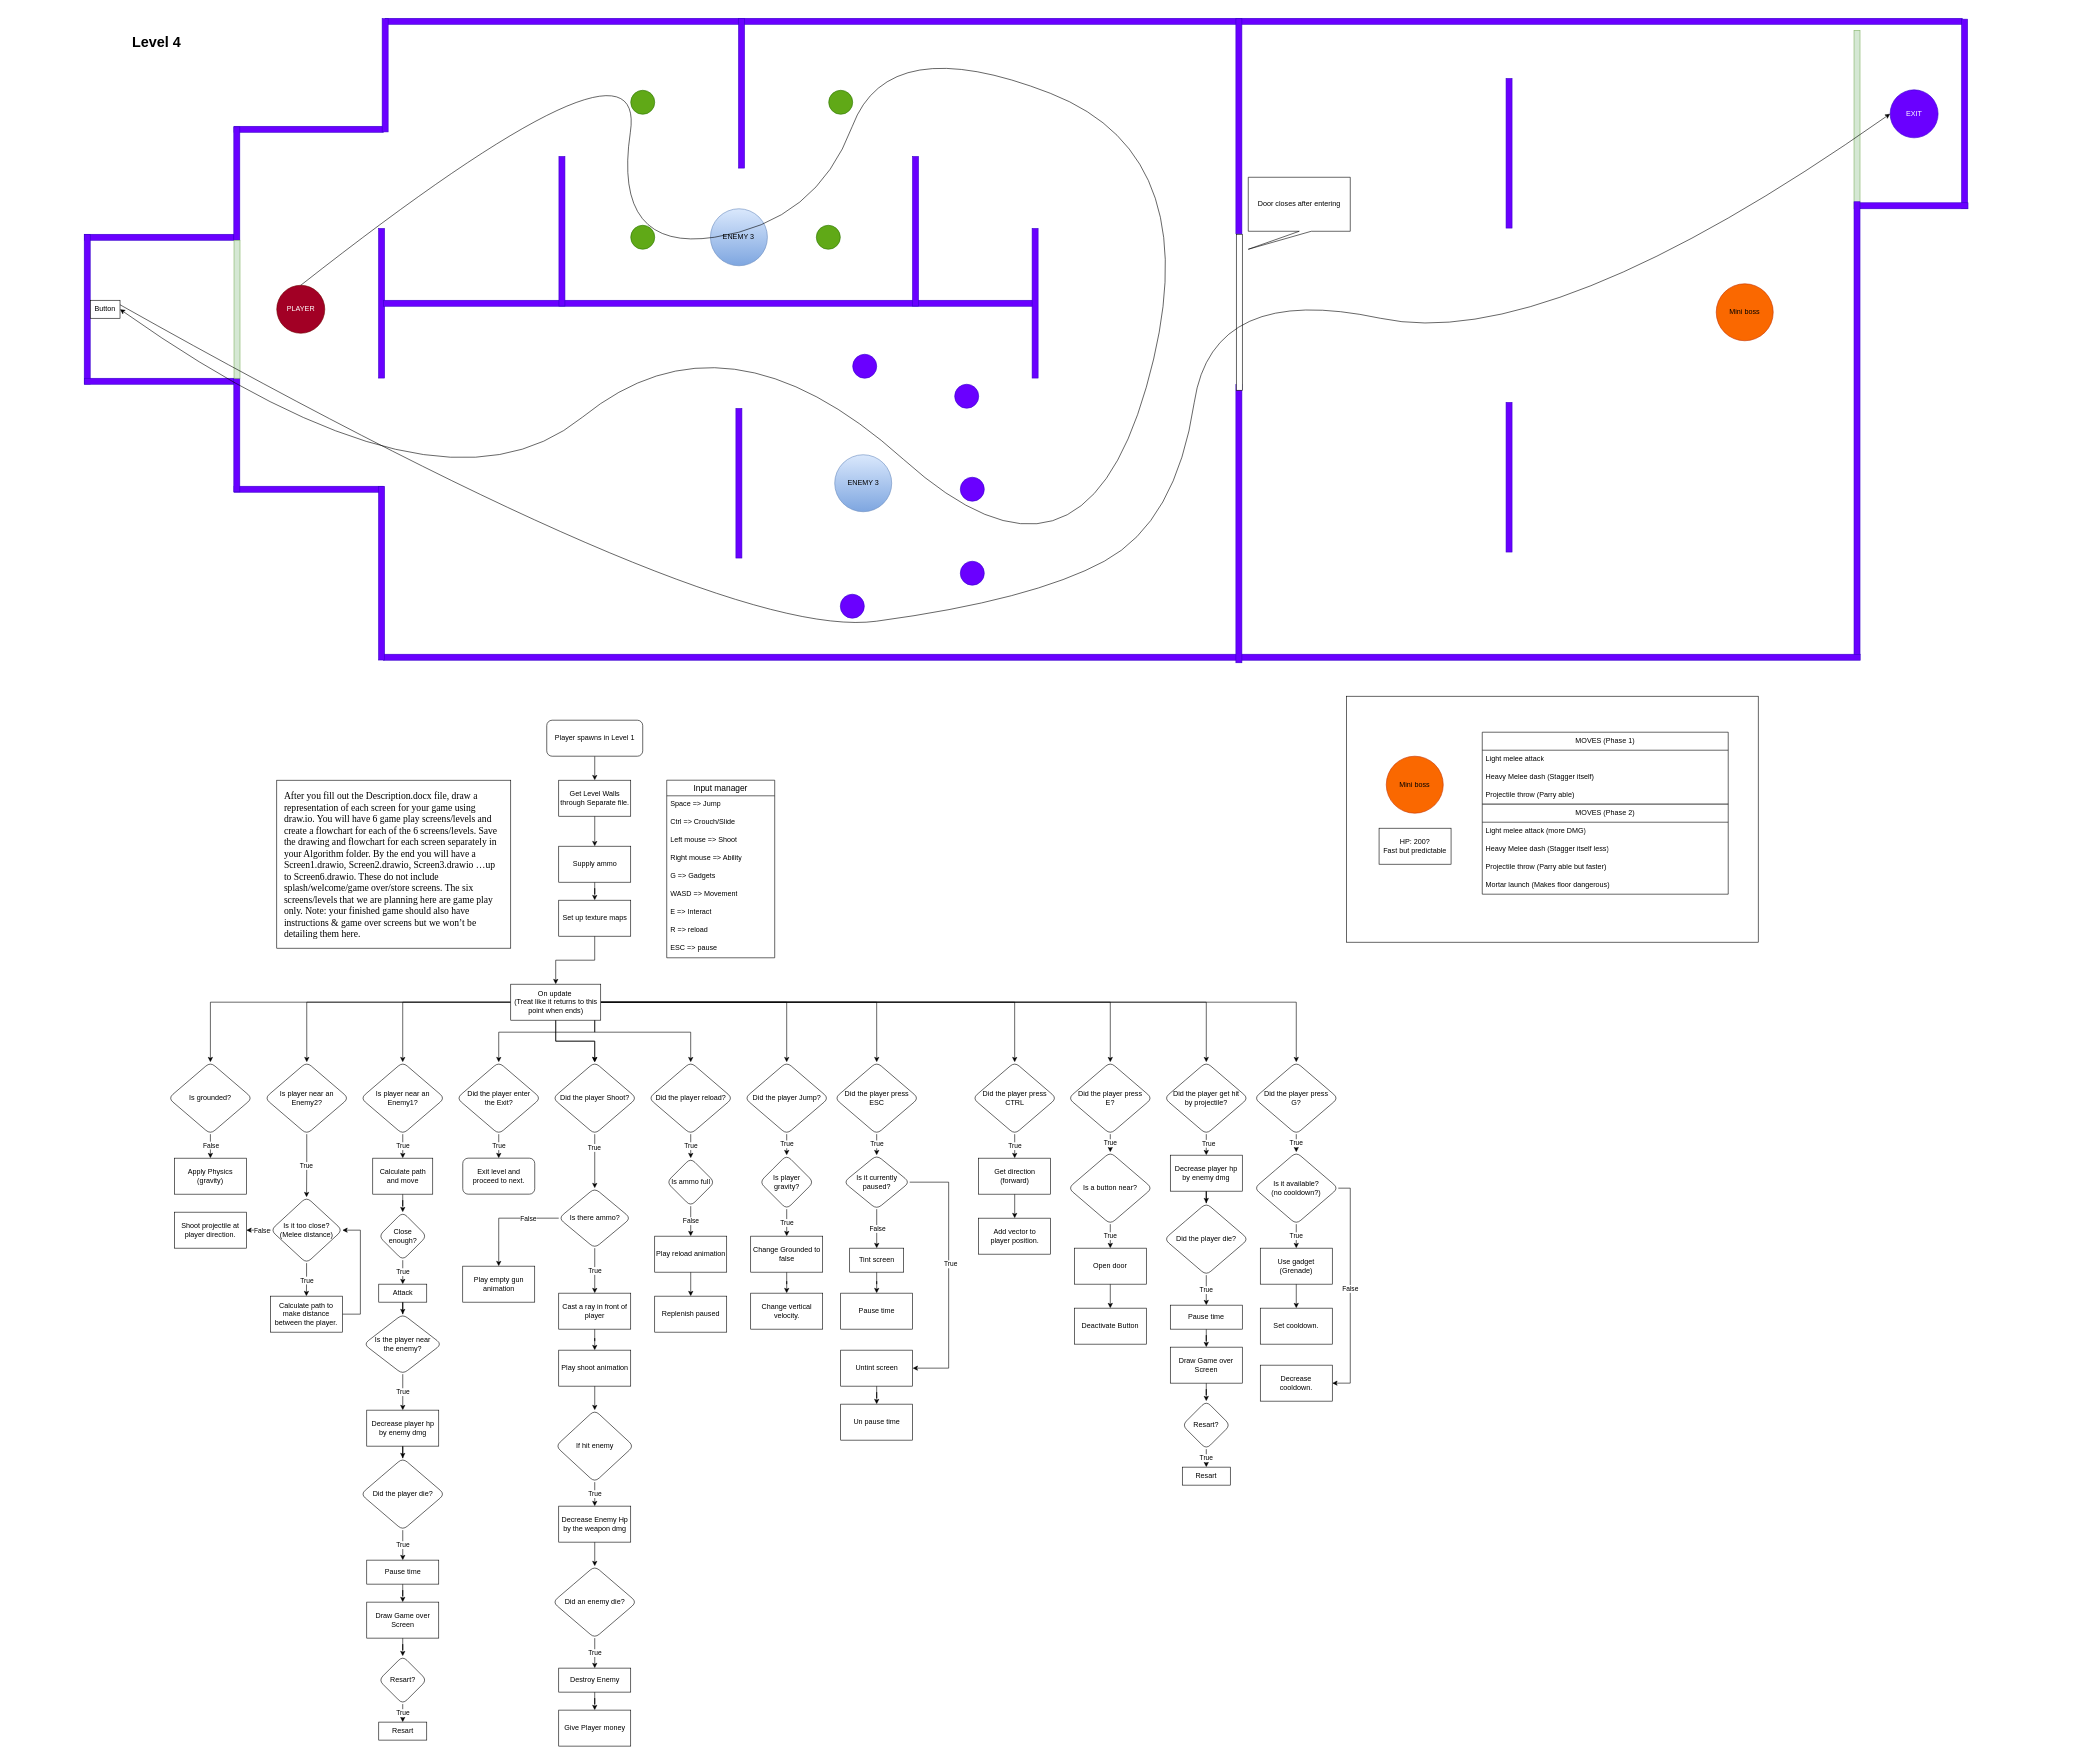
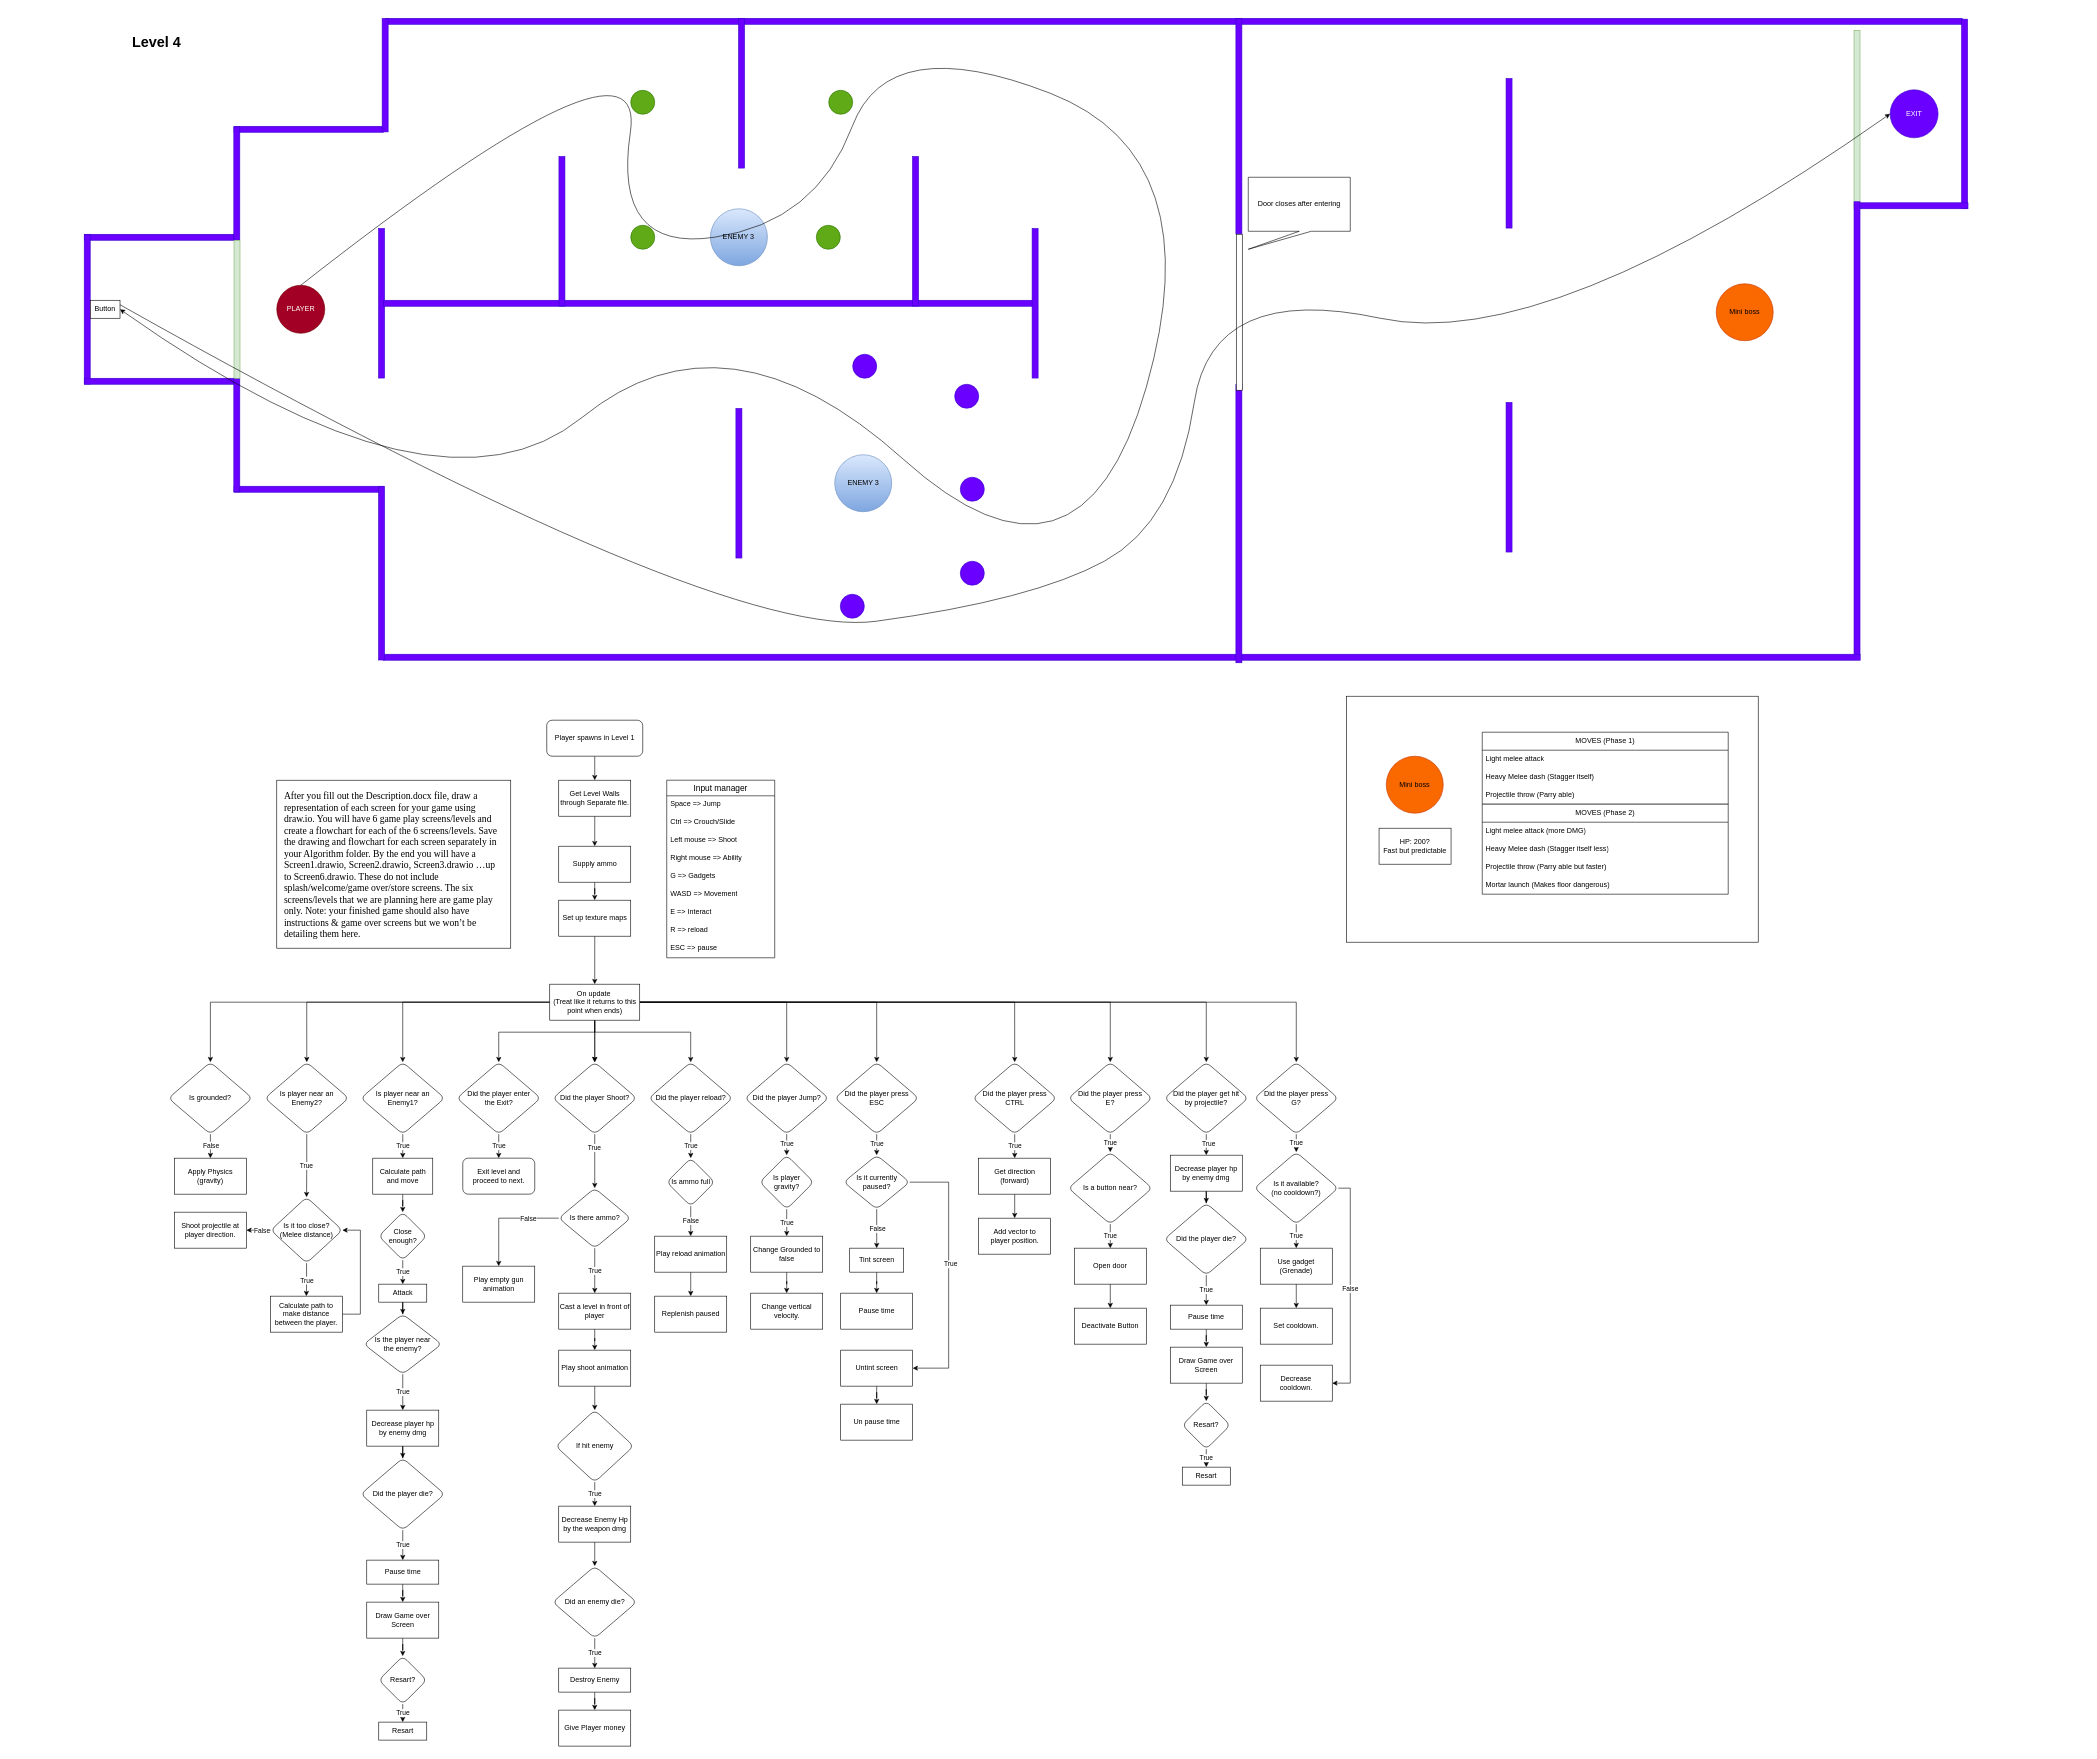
(556, 1002) -> (595, 1002)
(595, 1311) -> (595, 1311)
